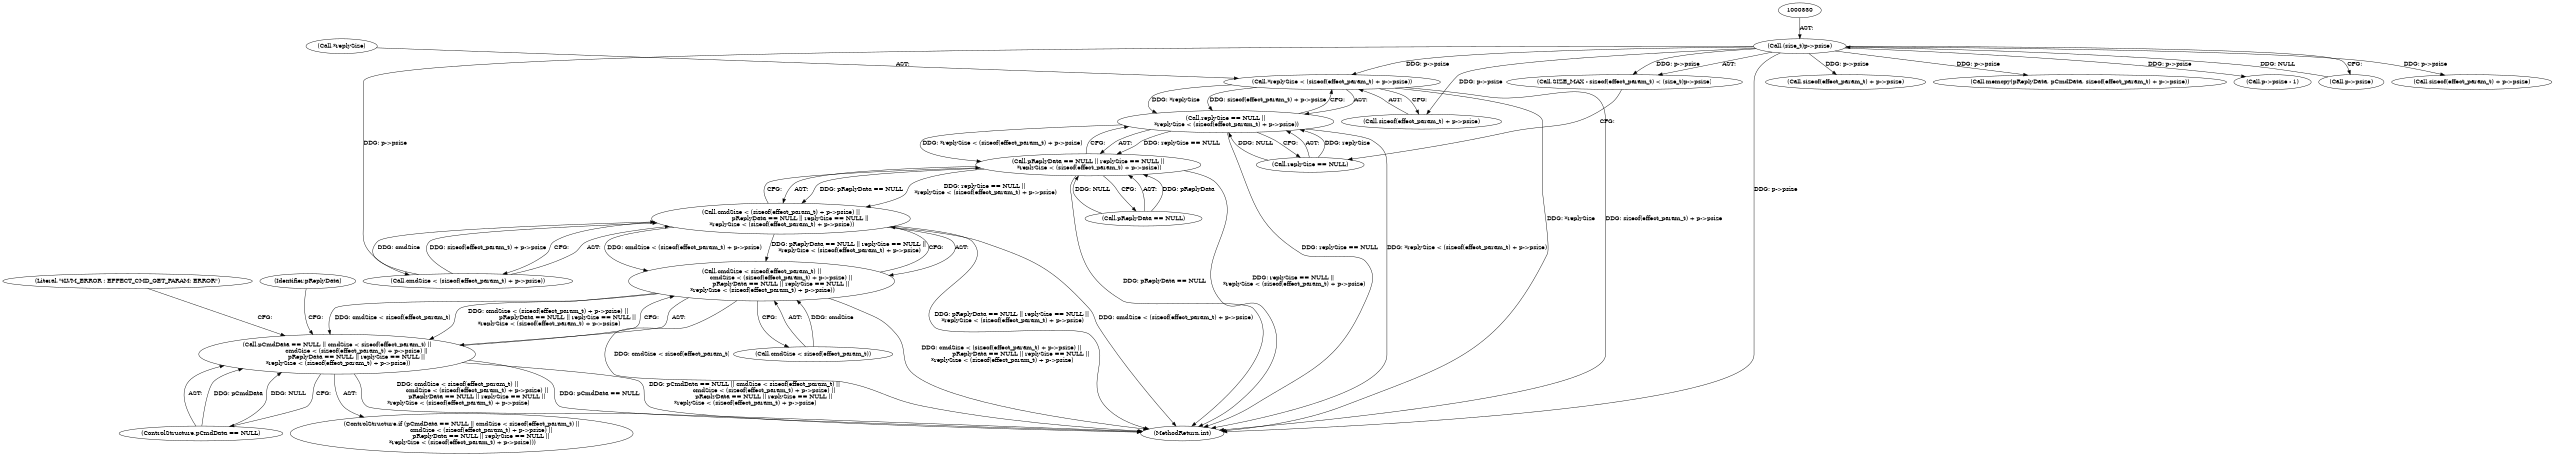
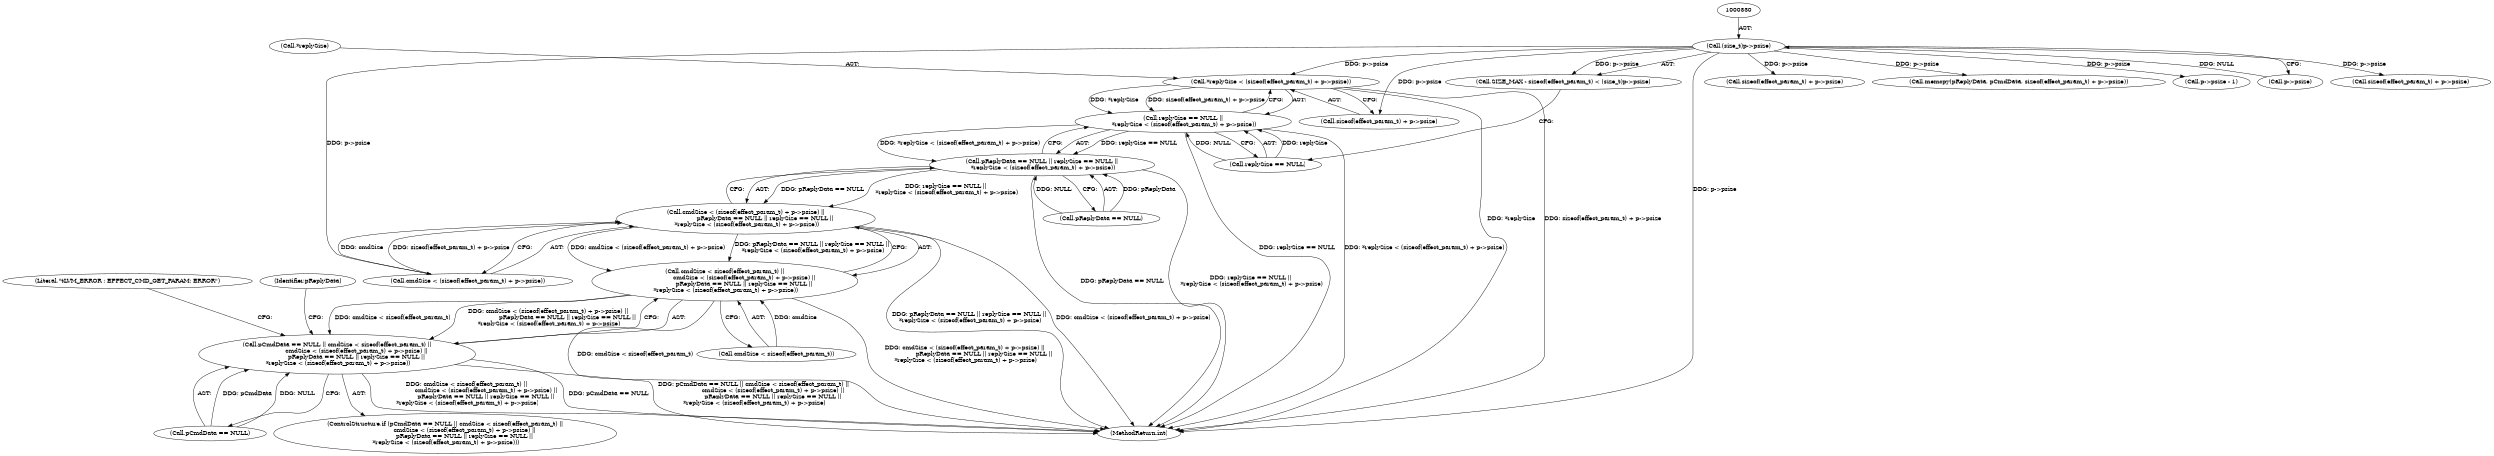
(201, 433) -> (210, 433)
